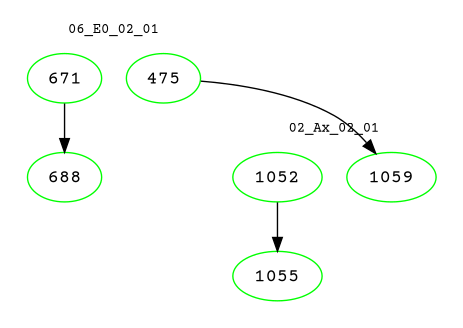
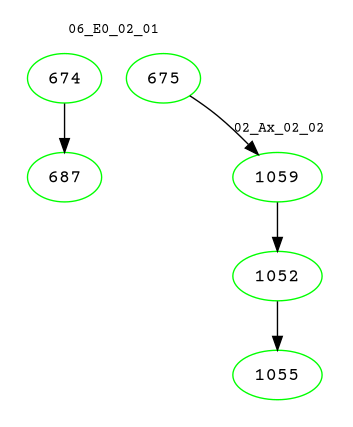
(65, 78) -> (65, 78)
(163, 78) -> (163, 78)
(334, 128) -> (280, 128)
(65, 177) -> (65, 177)
none -> (277, 220)
